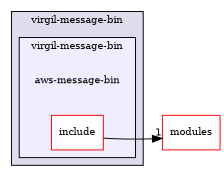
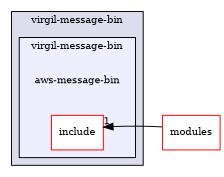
(128, 139) -> (129, 126)
